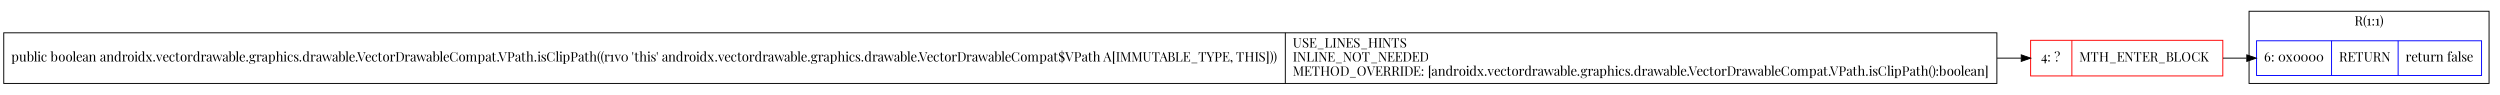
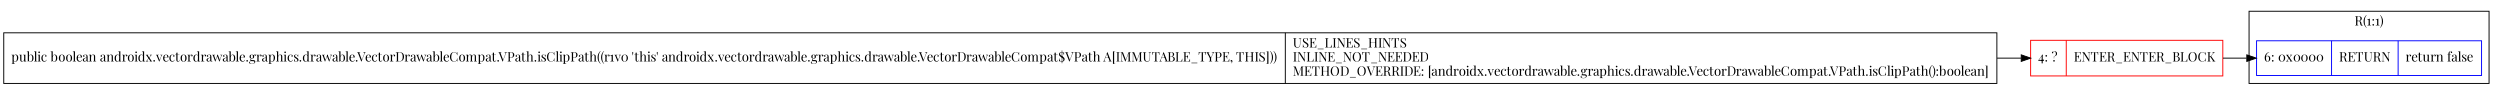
(2145, 58) -> (2145, 58)
